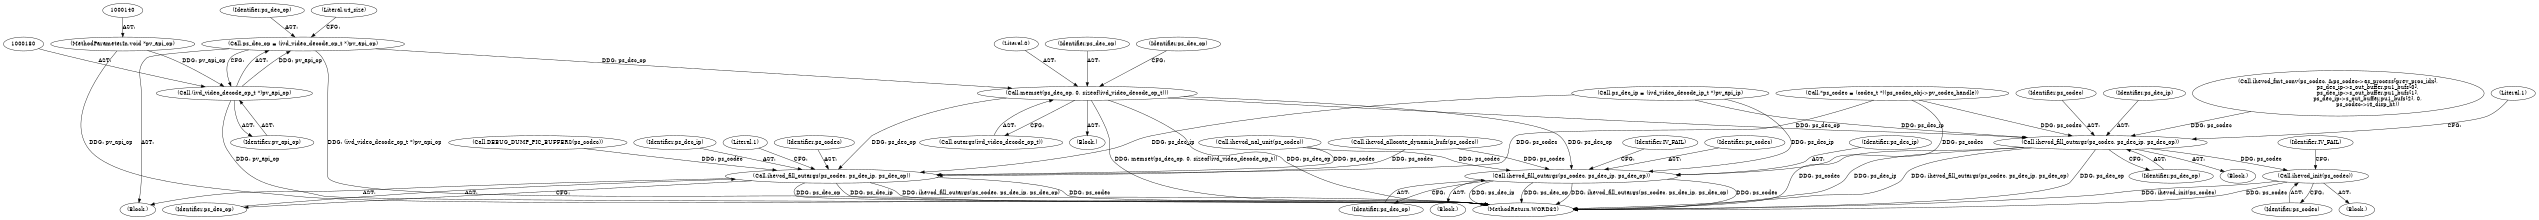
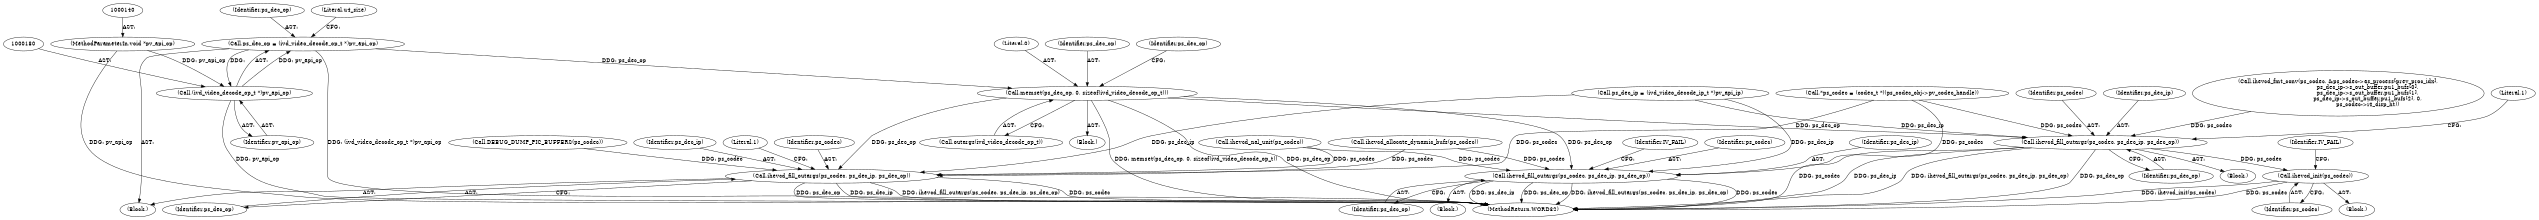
(238, 61) -> (238, 61)
